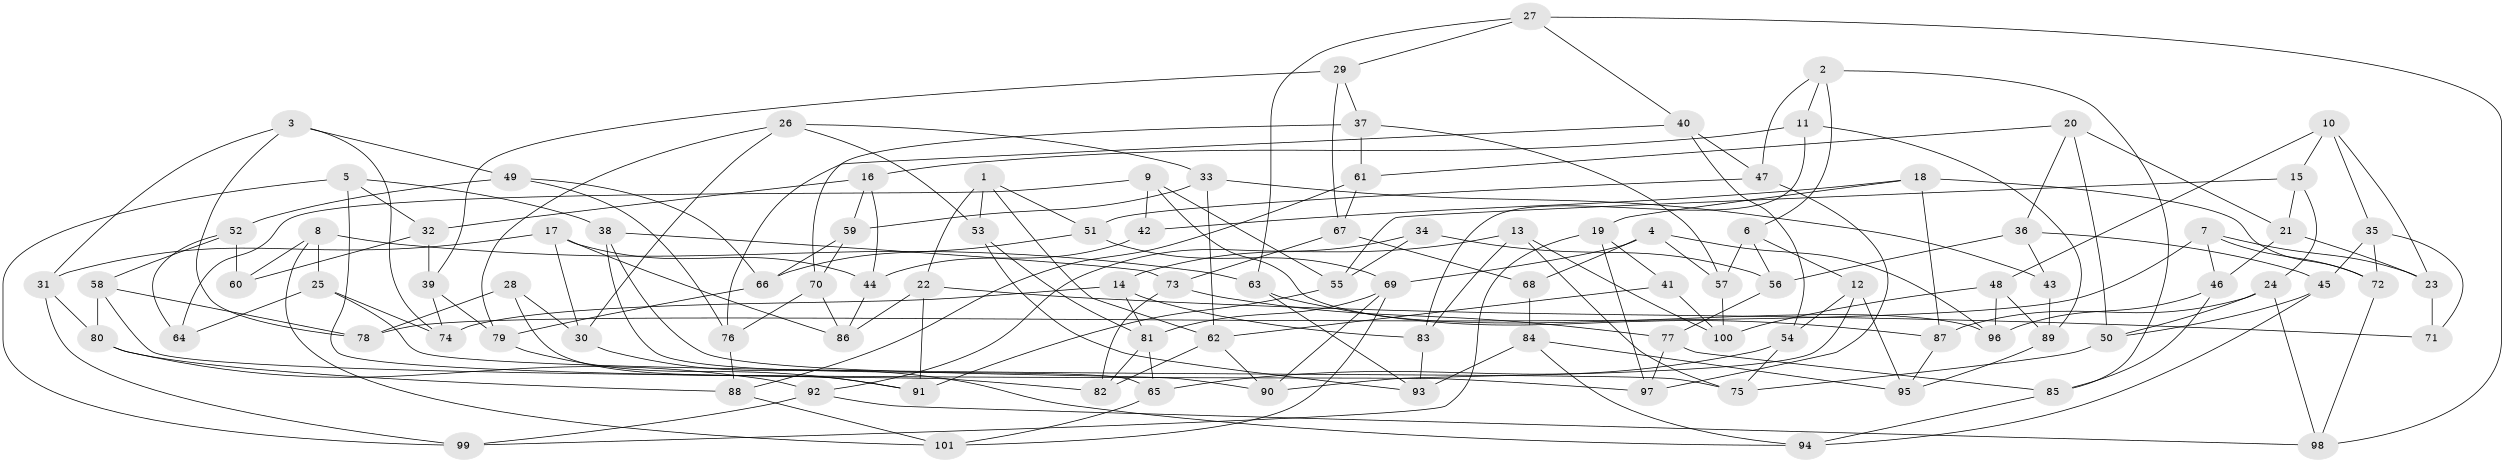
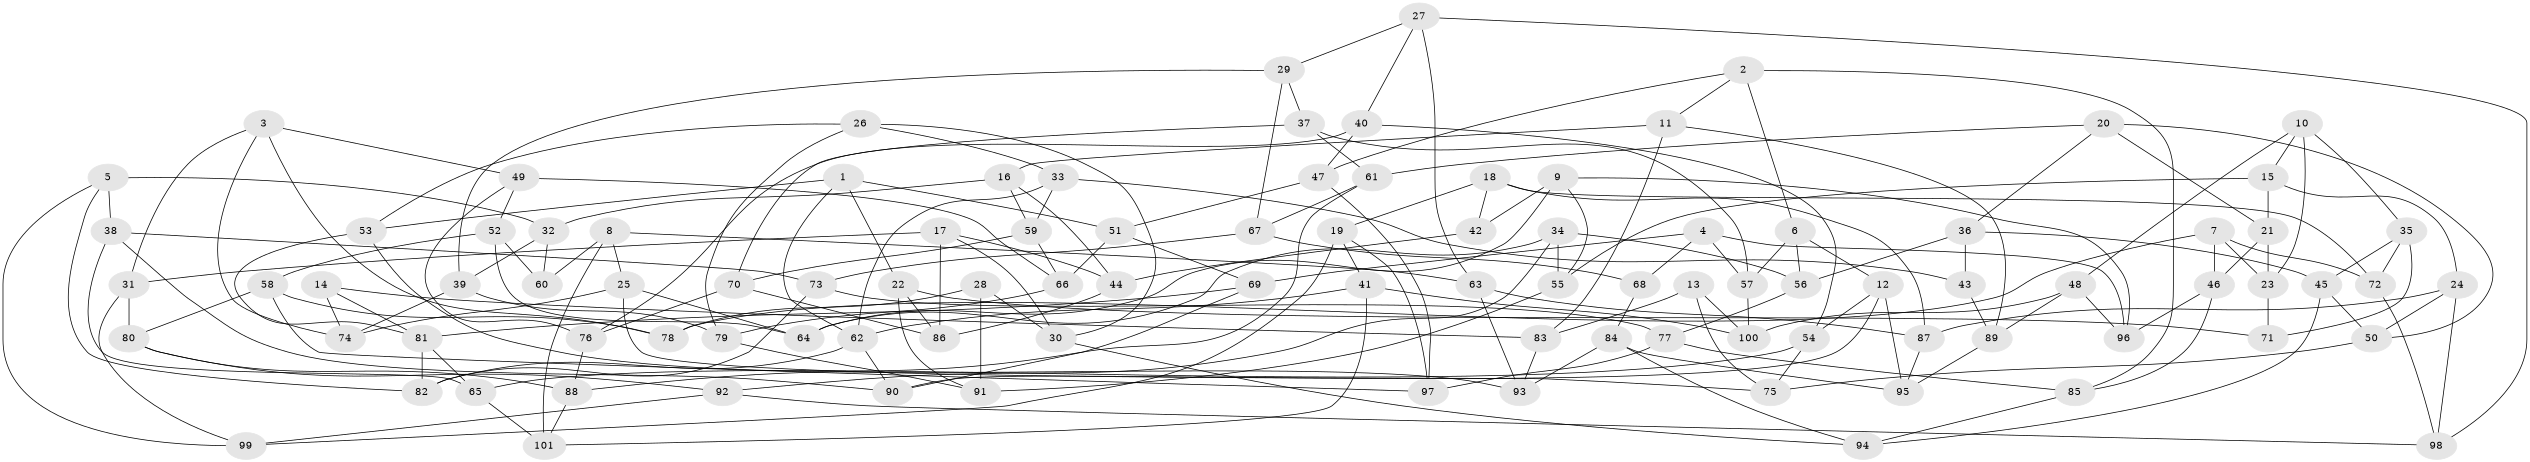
(1353, 252) -> none
none -> (1216, 281)
(1203, 428) -> (1008, 433)
